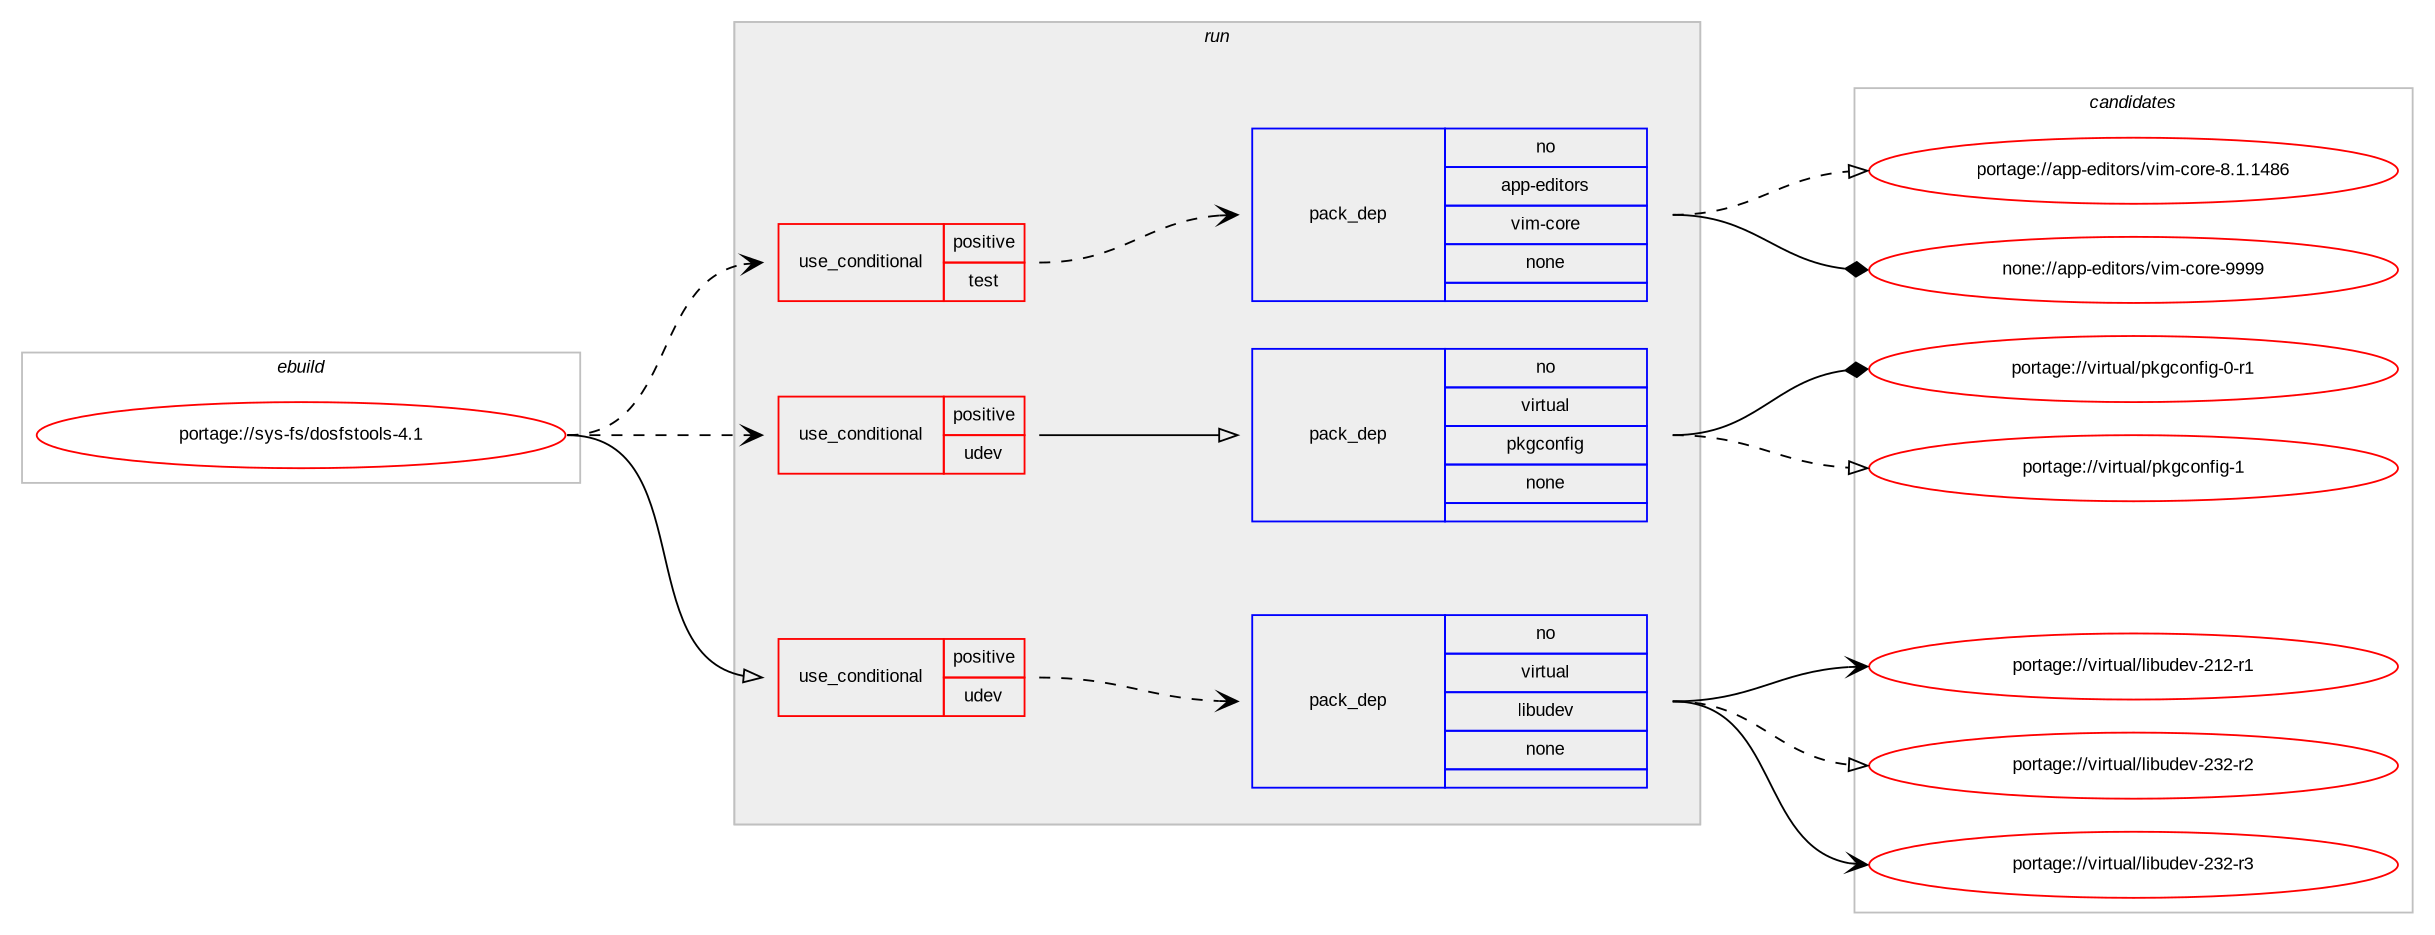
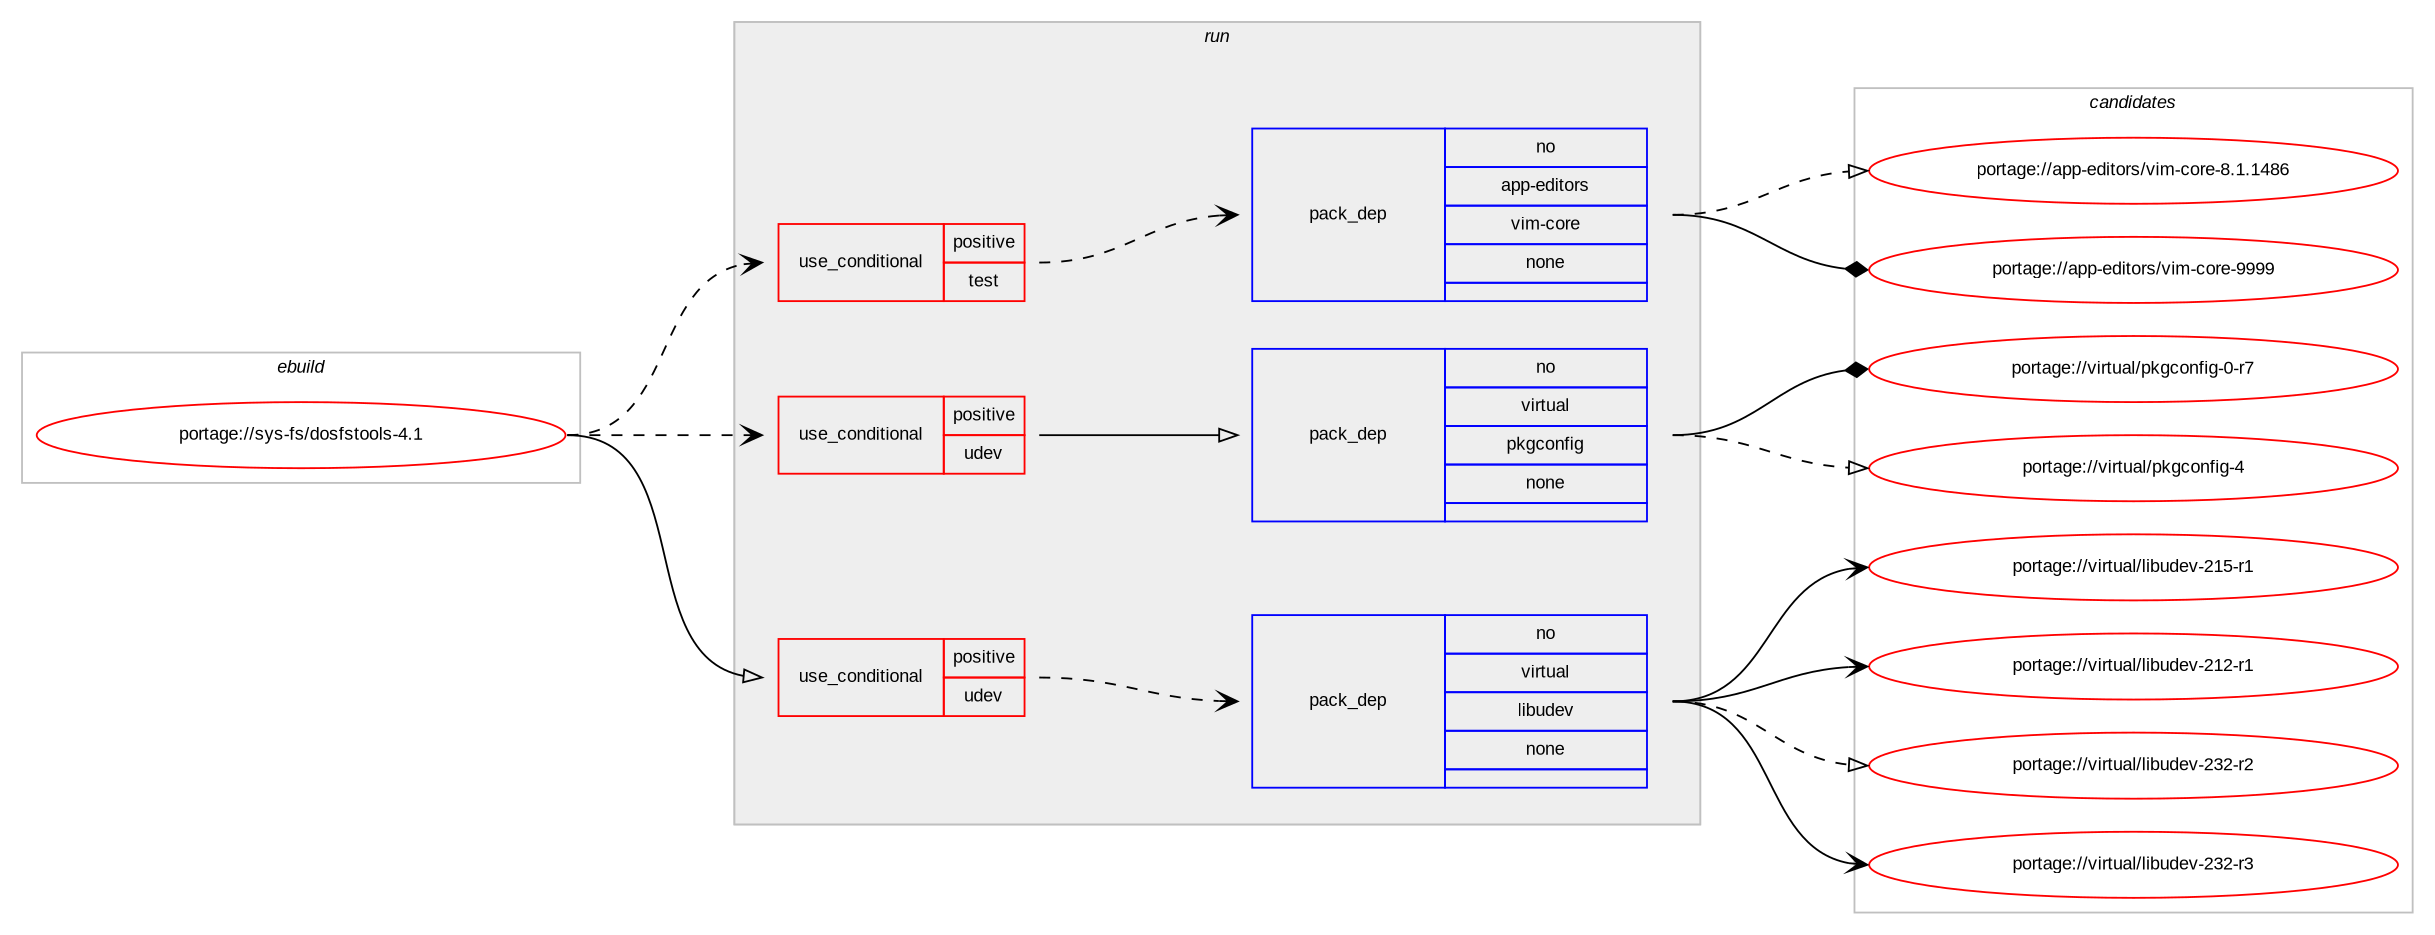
(2134, 270) -> (2134, 270)
(2134, 369) -> (2134, 369)
(2134, 468) -> (2134, 468)
none -> (2134, 567)
